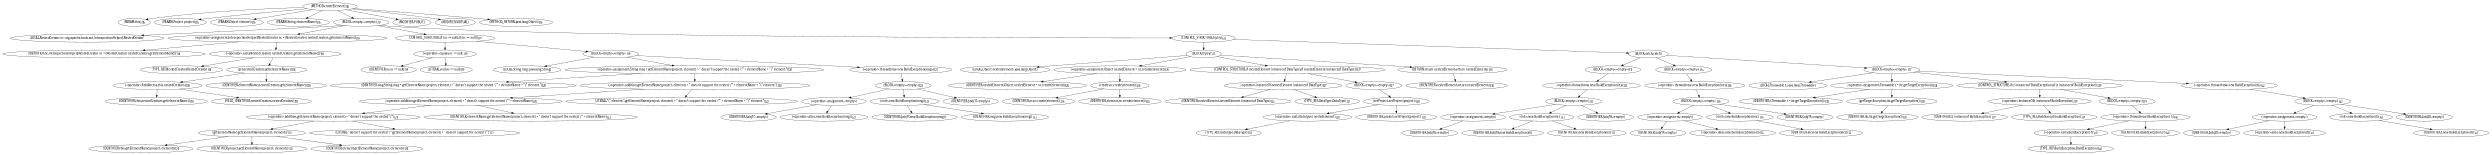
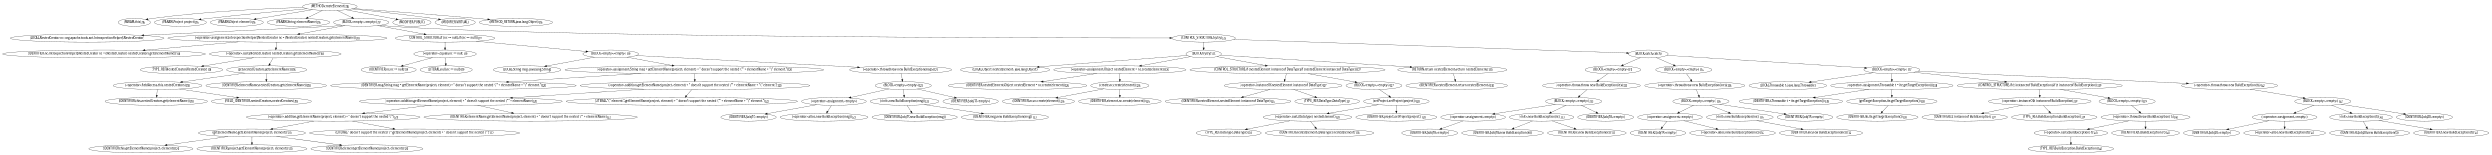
none -> (1320, 133)
none -> (2370, 133)
